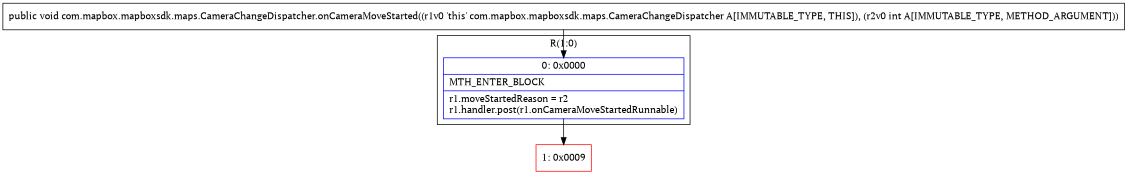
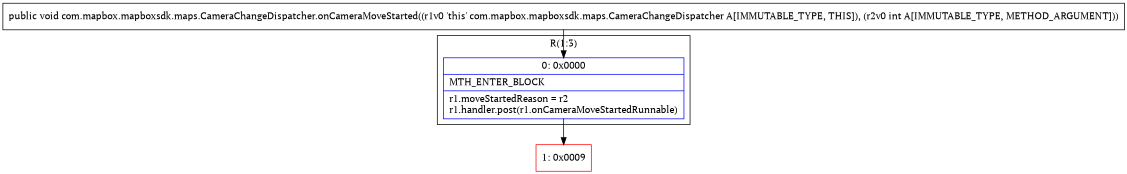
(564, 44) -> (564, 44)
